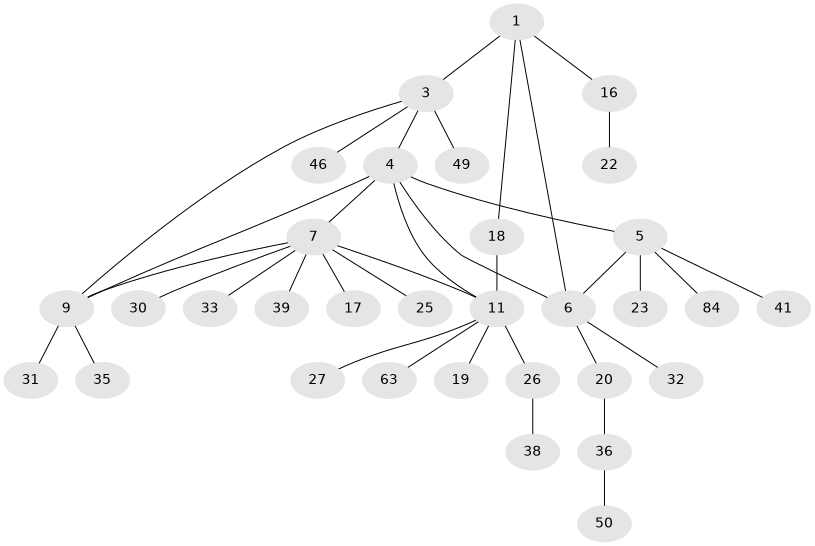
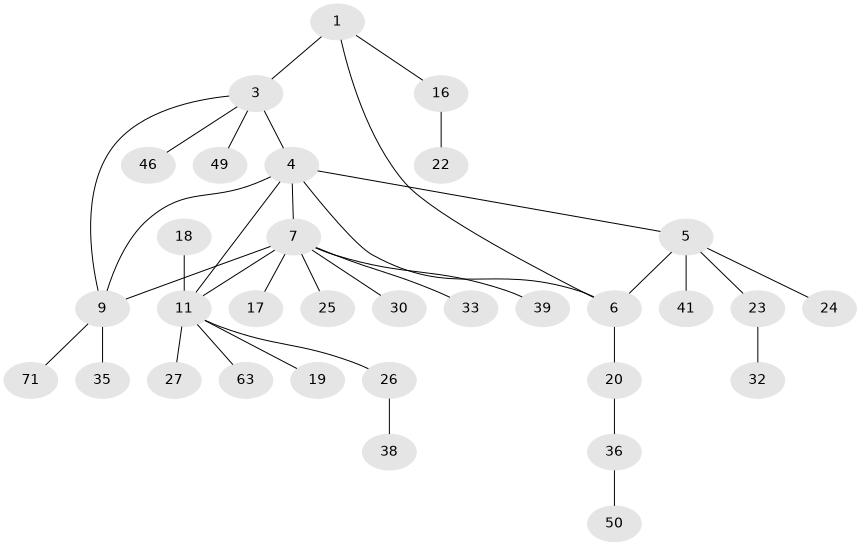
(507, 129) -> none
(712, 309) -> (830, 309)
(623, 345) -> (758, 345)
(31, 380) -> (31, 380)
